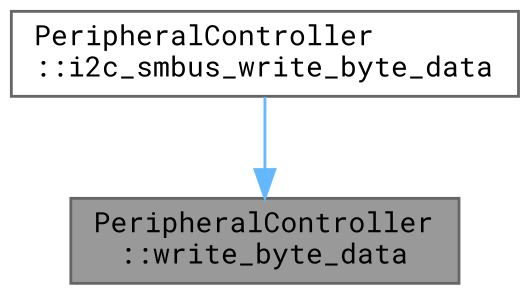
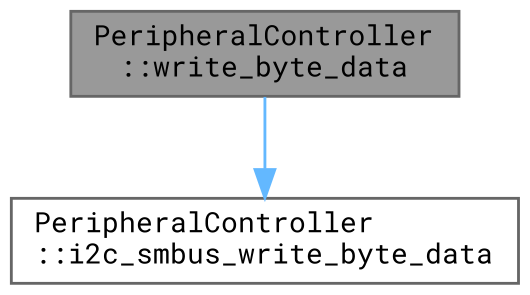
(265, 133) -> (265, 133)
